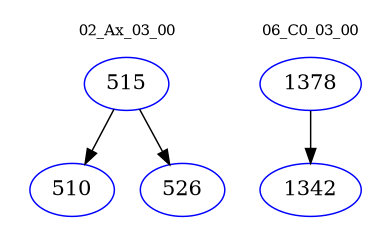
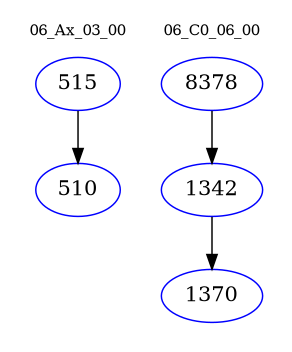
(127, 32) -> (78, 32)
(311, 32) -> (212, 32)
(311, 84) -> (212, 84)
(183, 190) -> none
none -> (212, 296)
